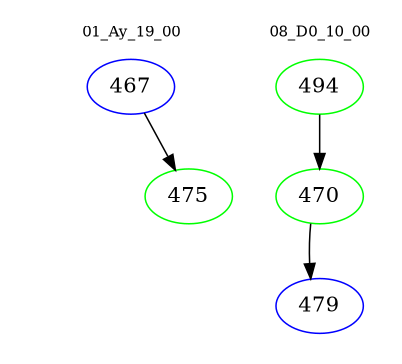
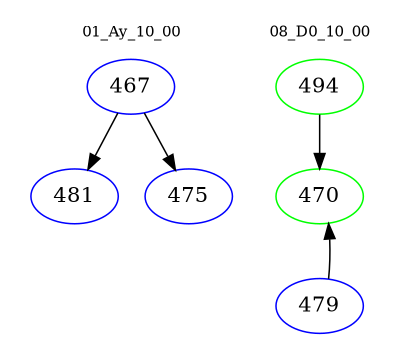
(132, 33) -> (132, 33)
none -> (75, 196)
(189, 196) -> (189, 196)
(309, 244) -> (330, 259)
